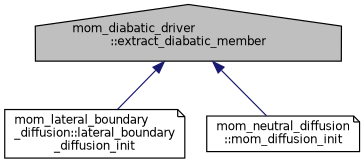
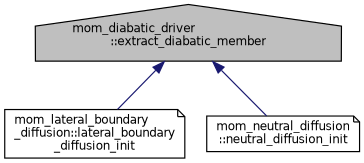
(283, 134) -> (283, 134)
